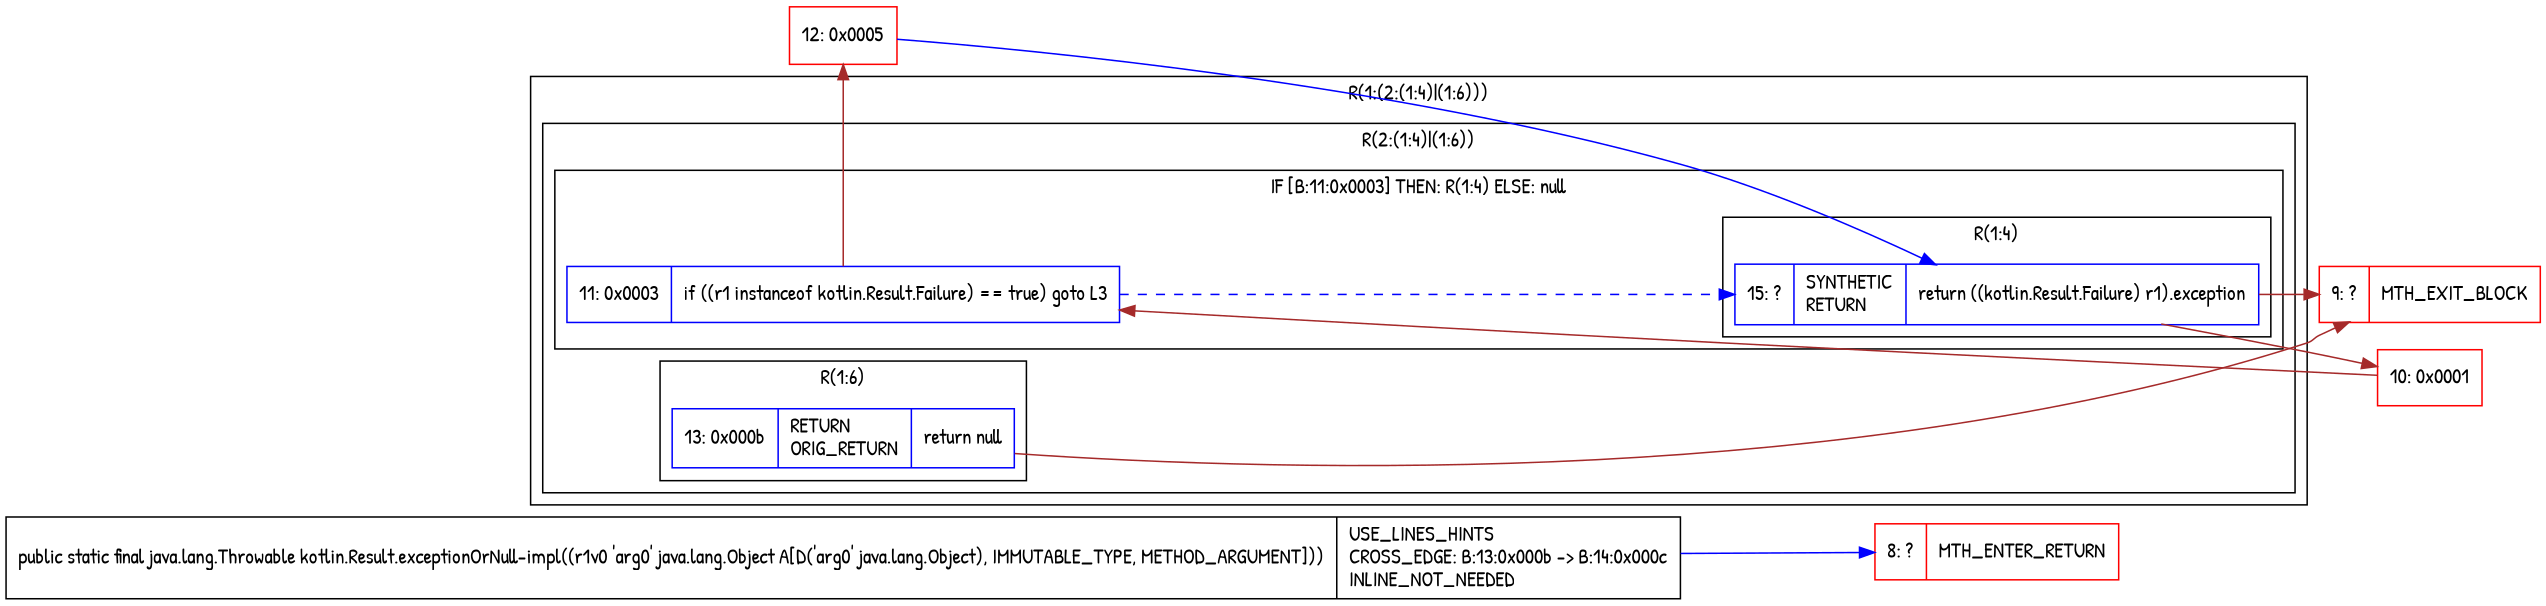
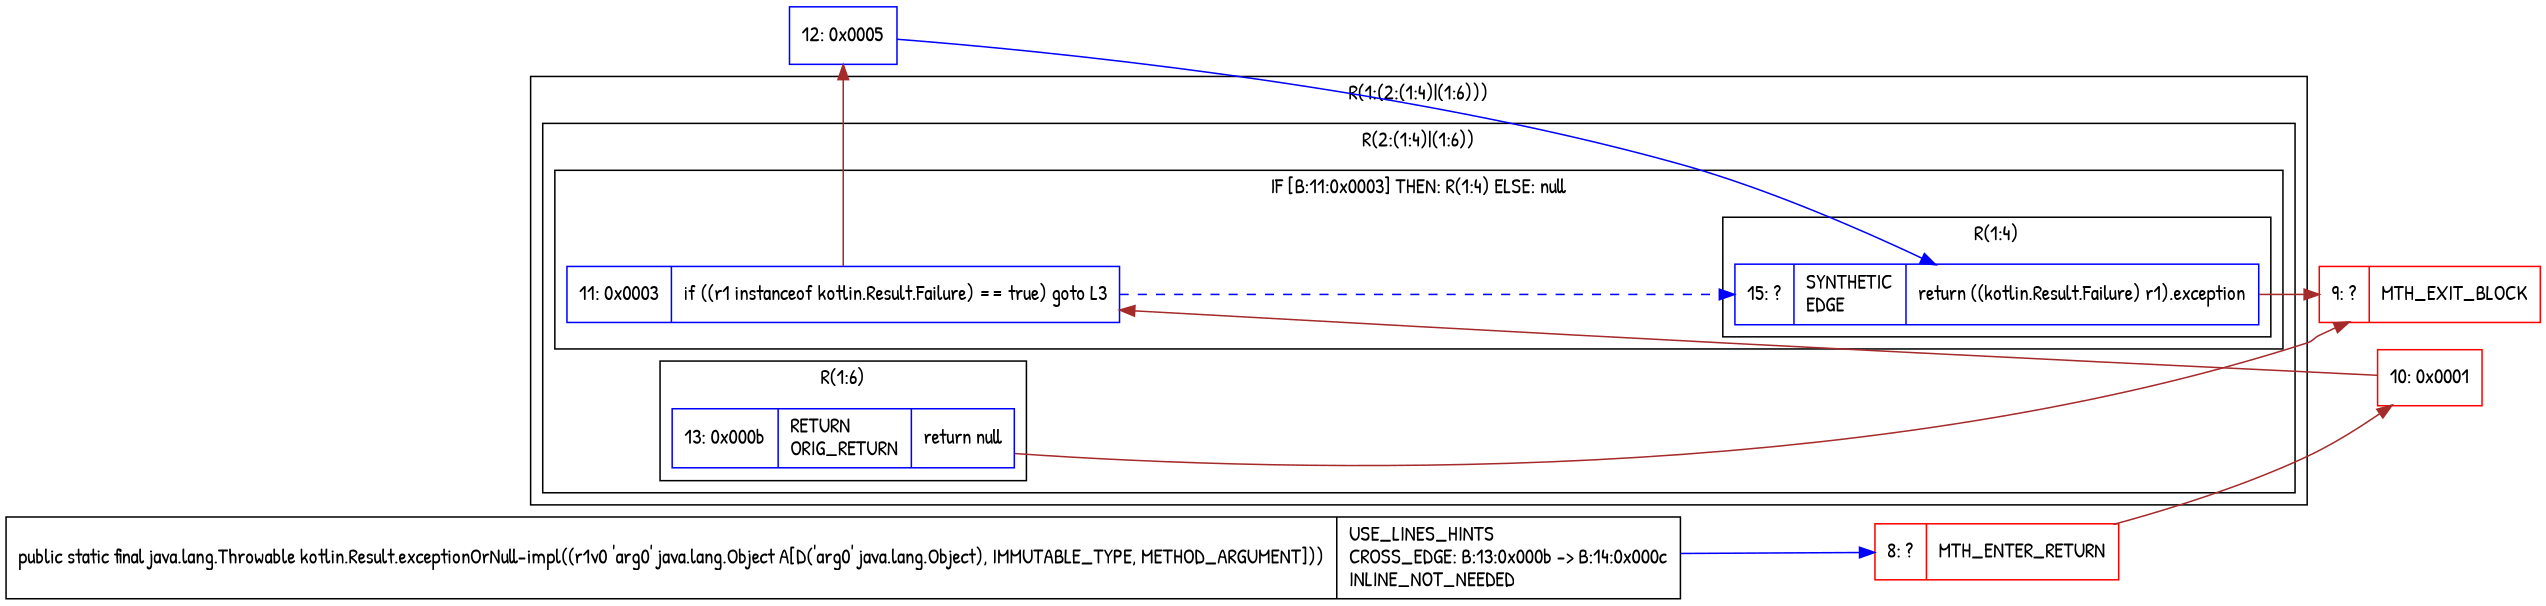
(843, 36) -> (843, 36)
(1836, 305) -> (1826, 305)
(2262, 343) -> (2251, 480)
